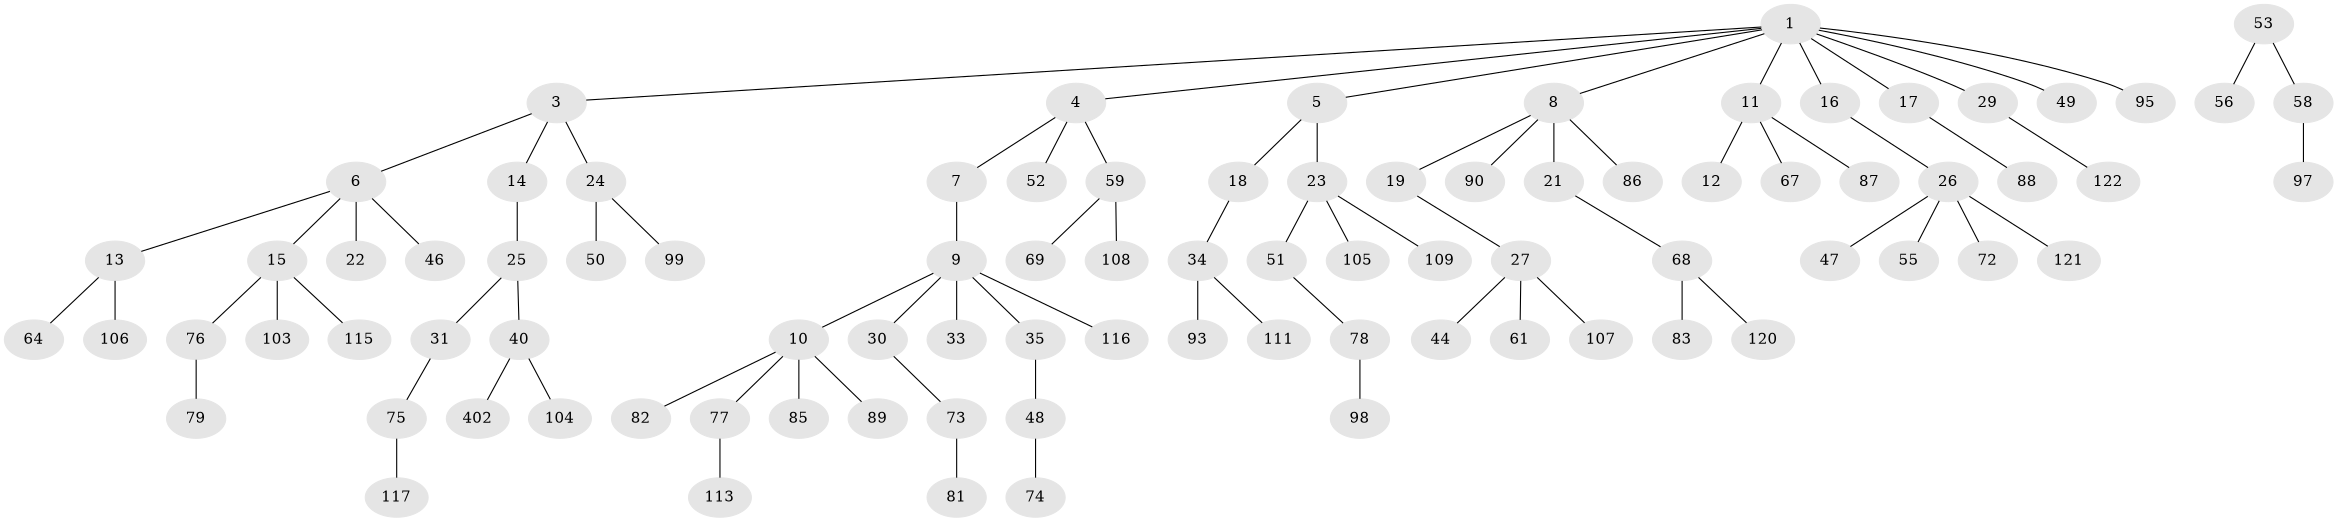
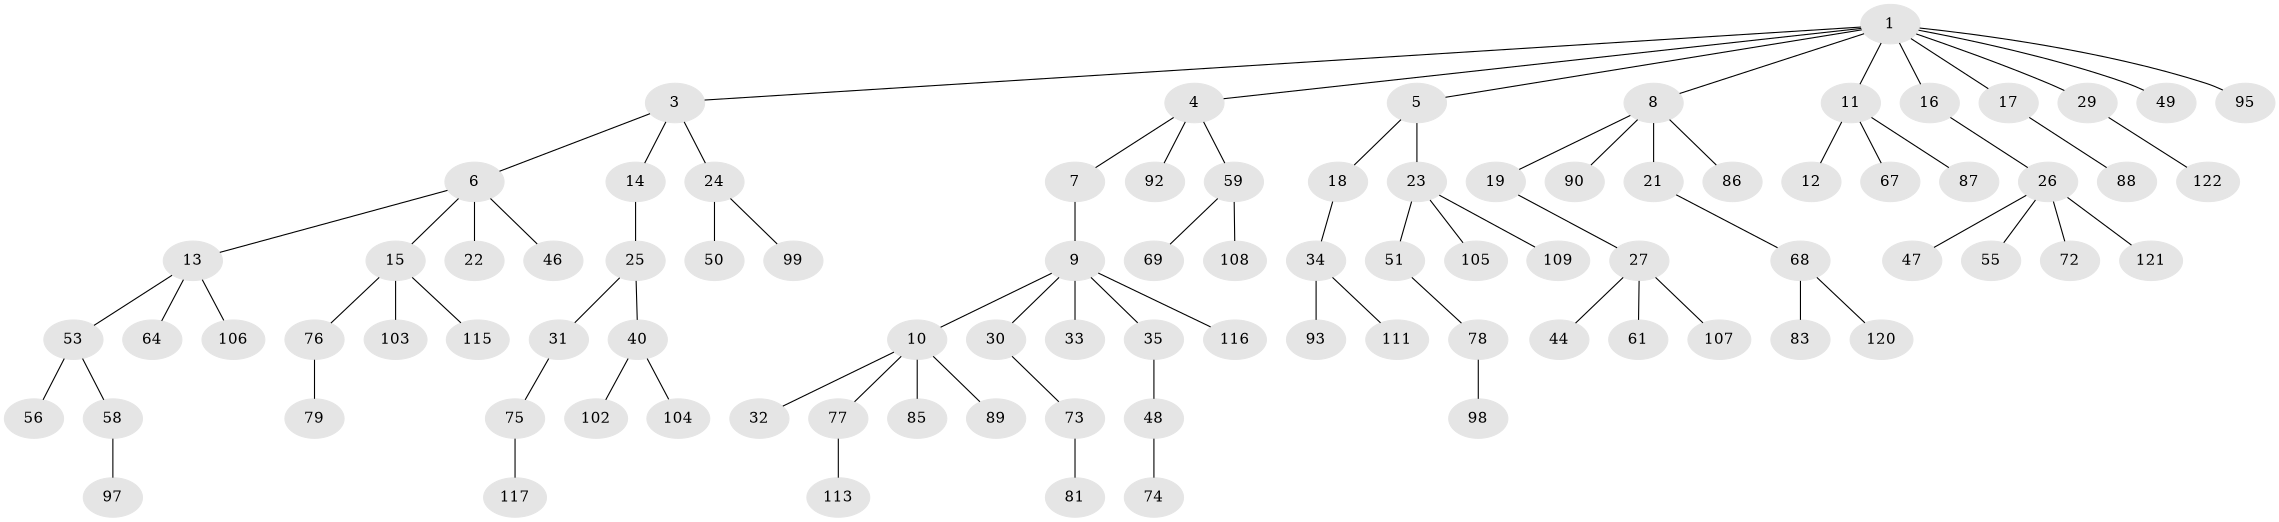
(1037, 182) -> (1155, 182)
none -> (133, 300)
(478, 419) -> (596, 419)
(641, 419) -> (759, 419)
